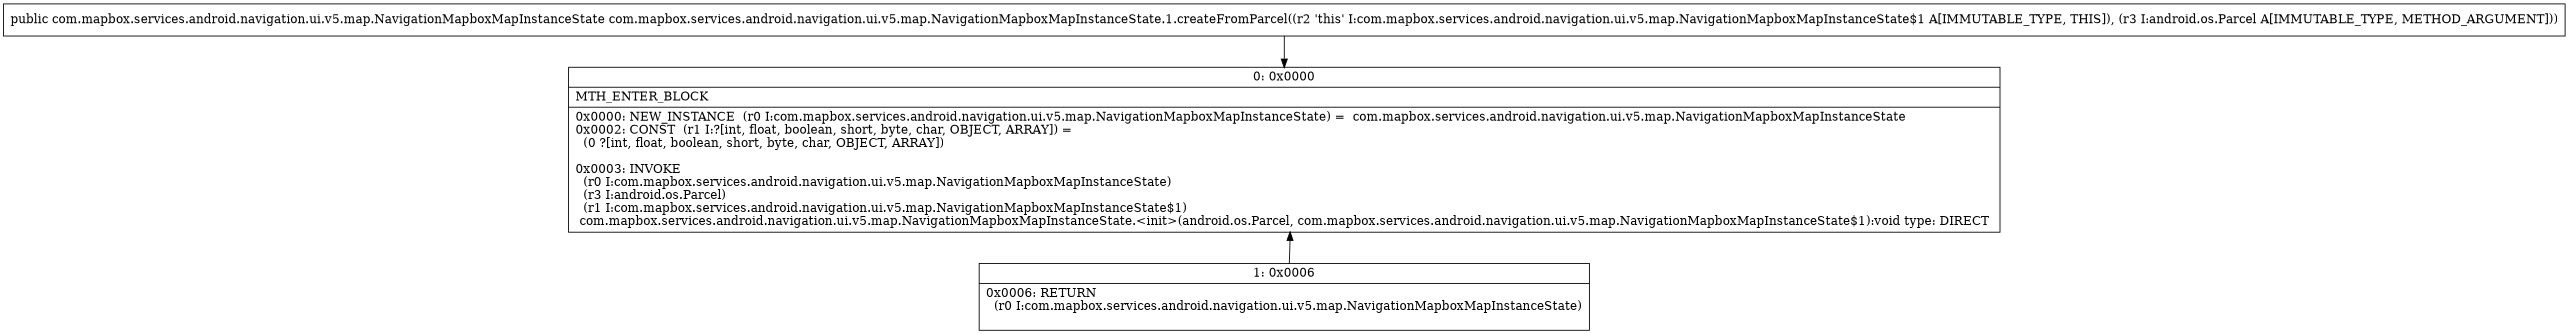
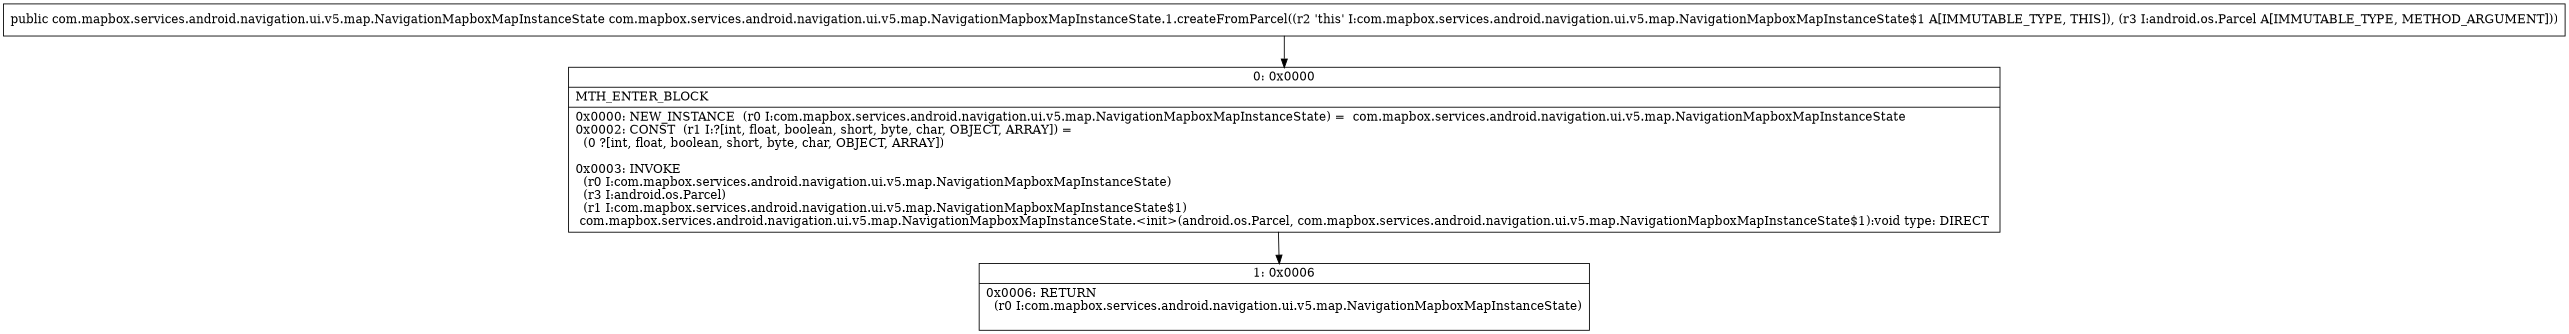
(1290, 252) -> (1279, 243)
